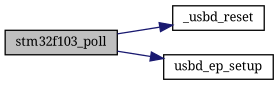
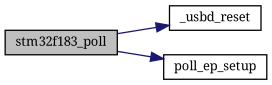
(61, 43) -> (61, 43)
(218, 67) -> (215, 67)
